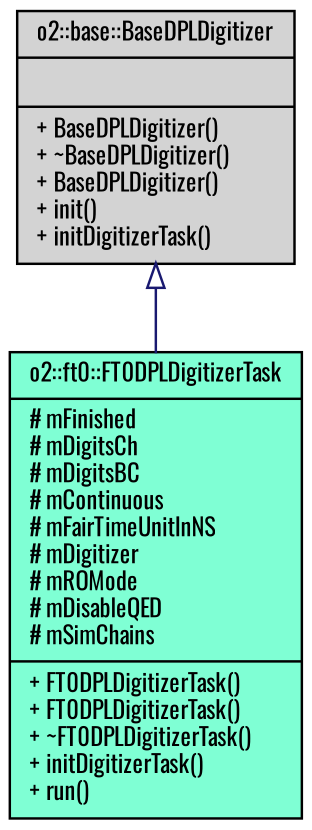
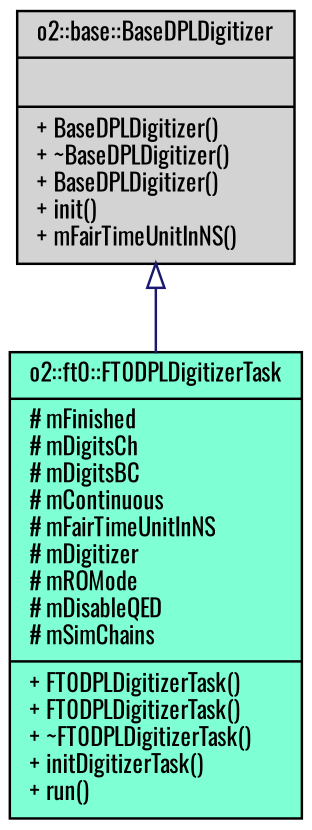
(124, 238) -> (137, 238)
